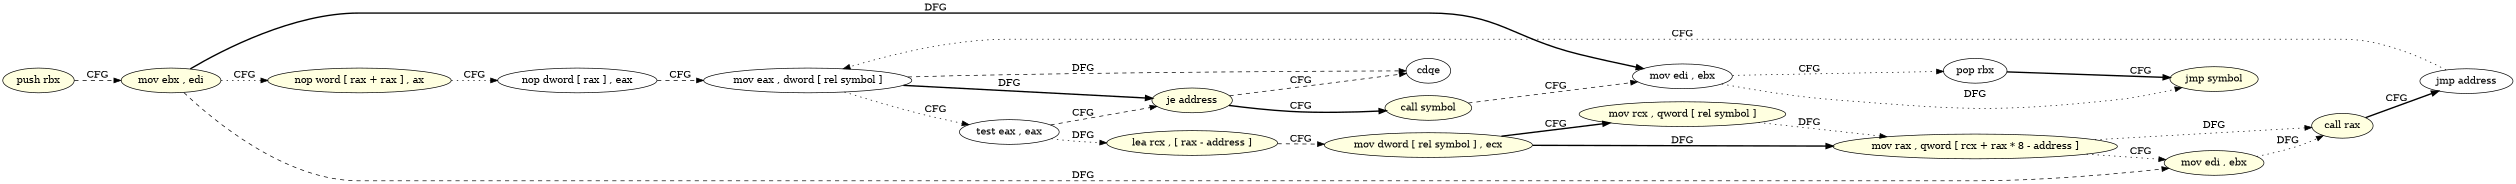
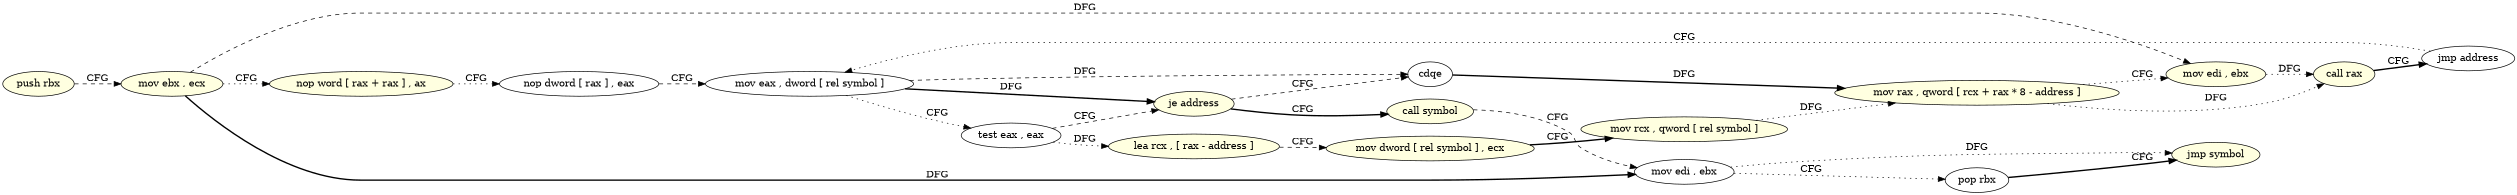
(171, 80) -> (172, 84)
(1679, 146) -> (1645, 82)
